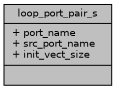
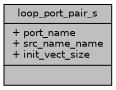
(54, 44) -> (58, 44)
